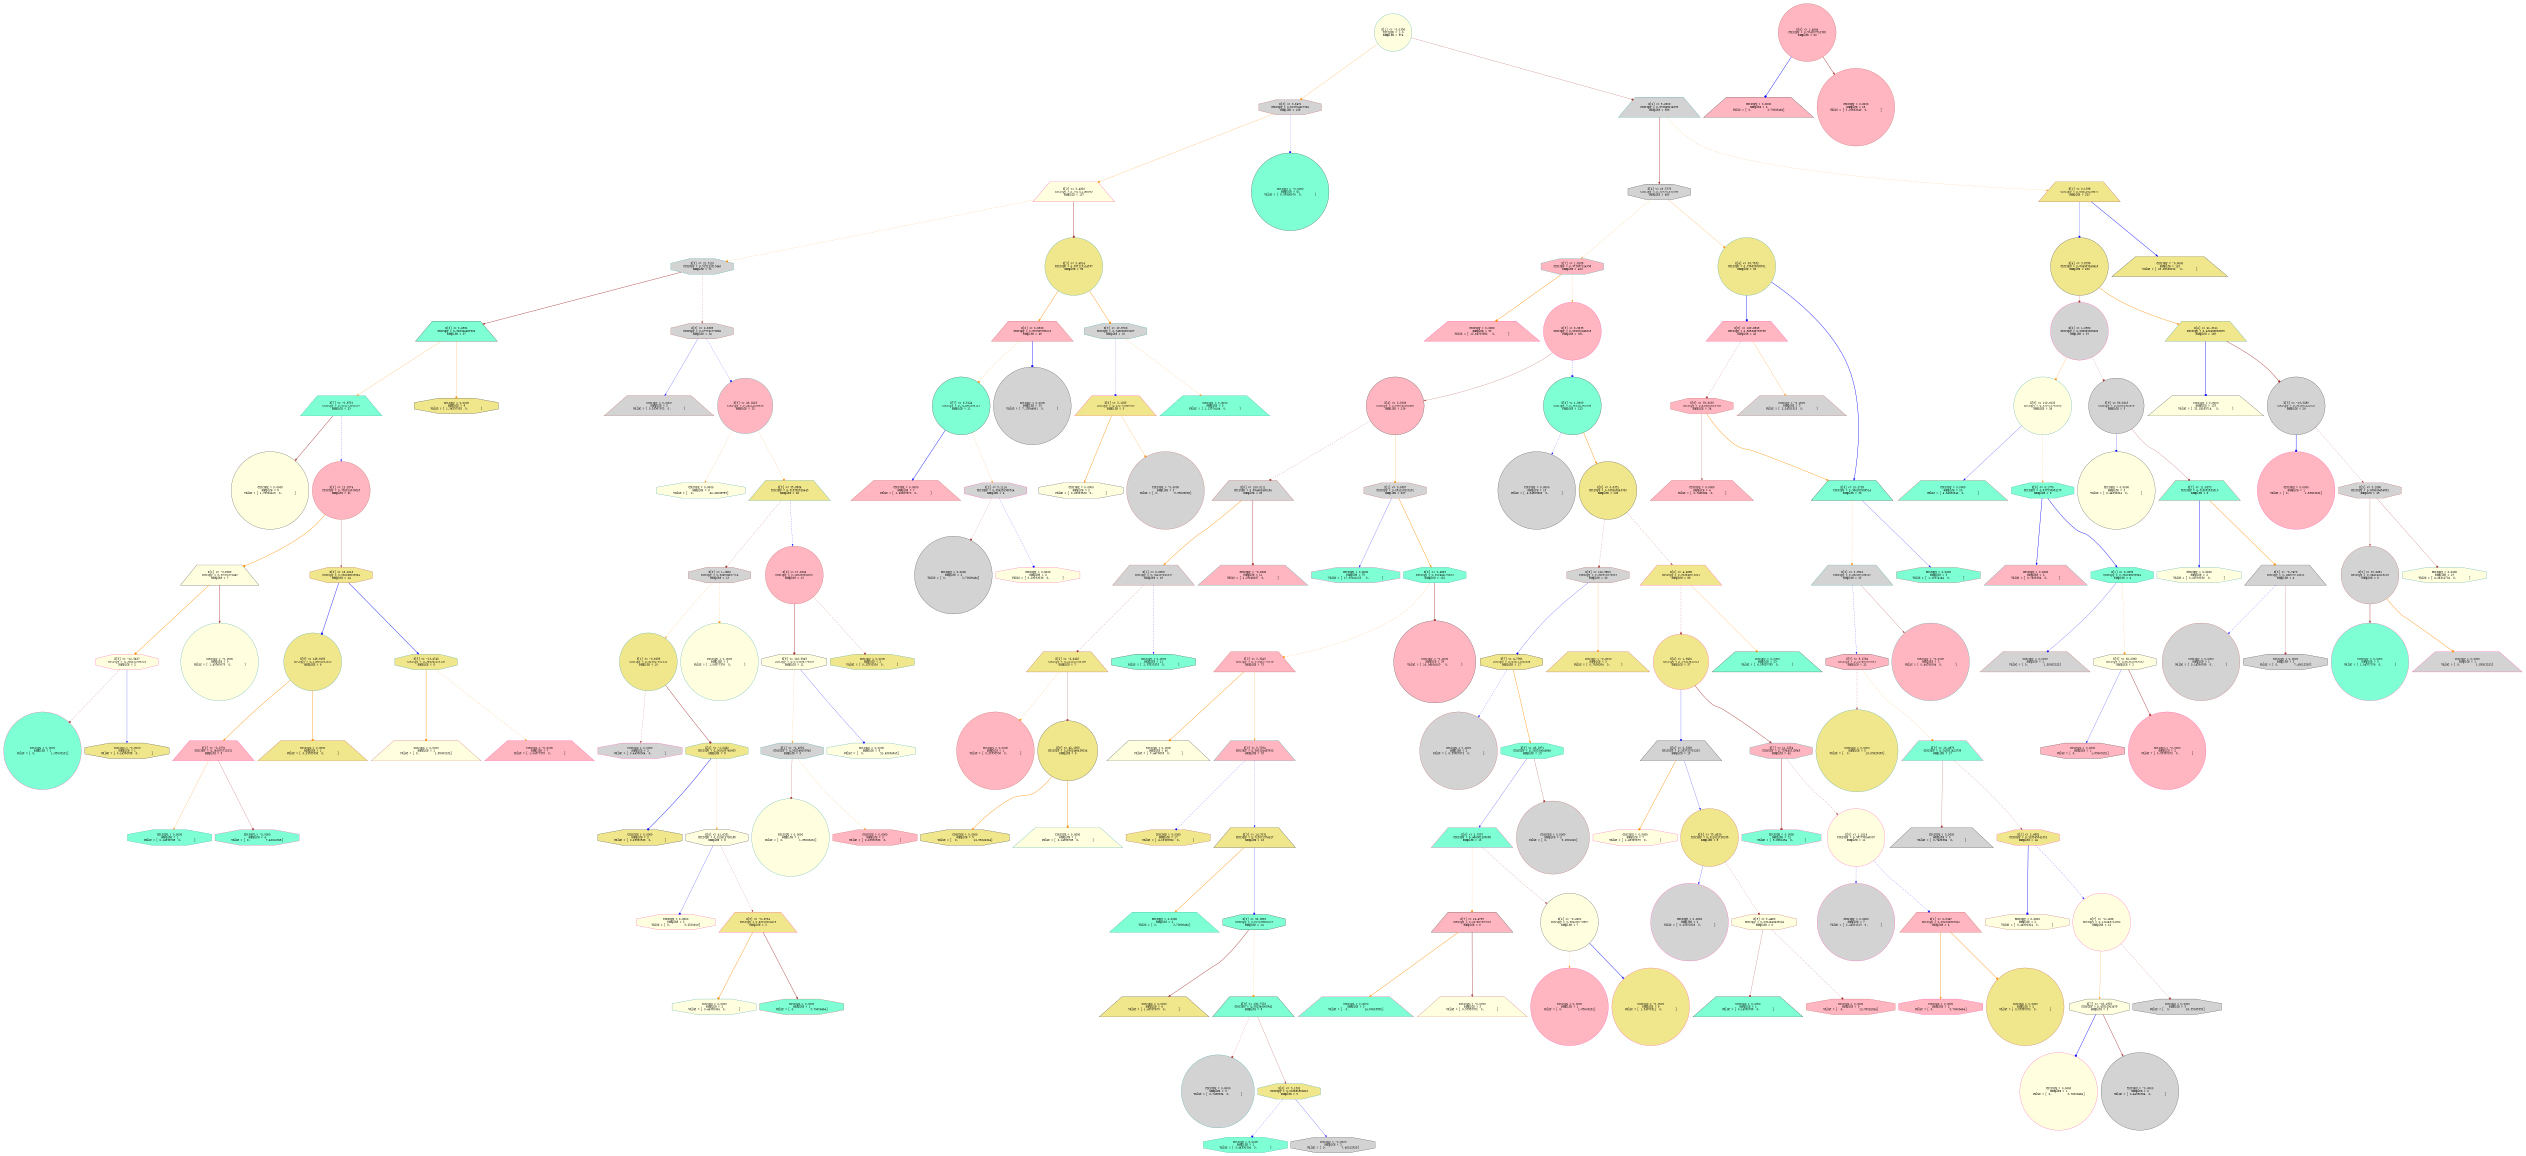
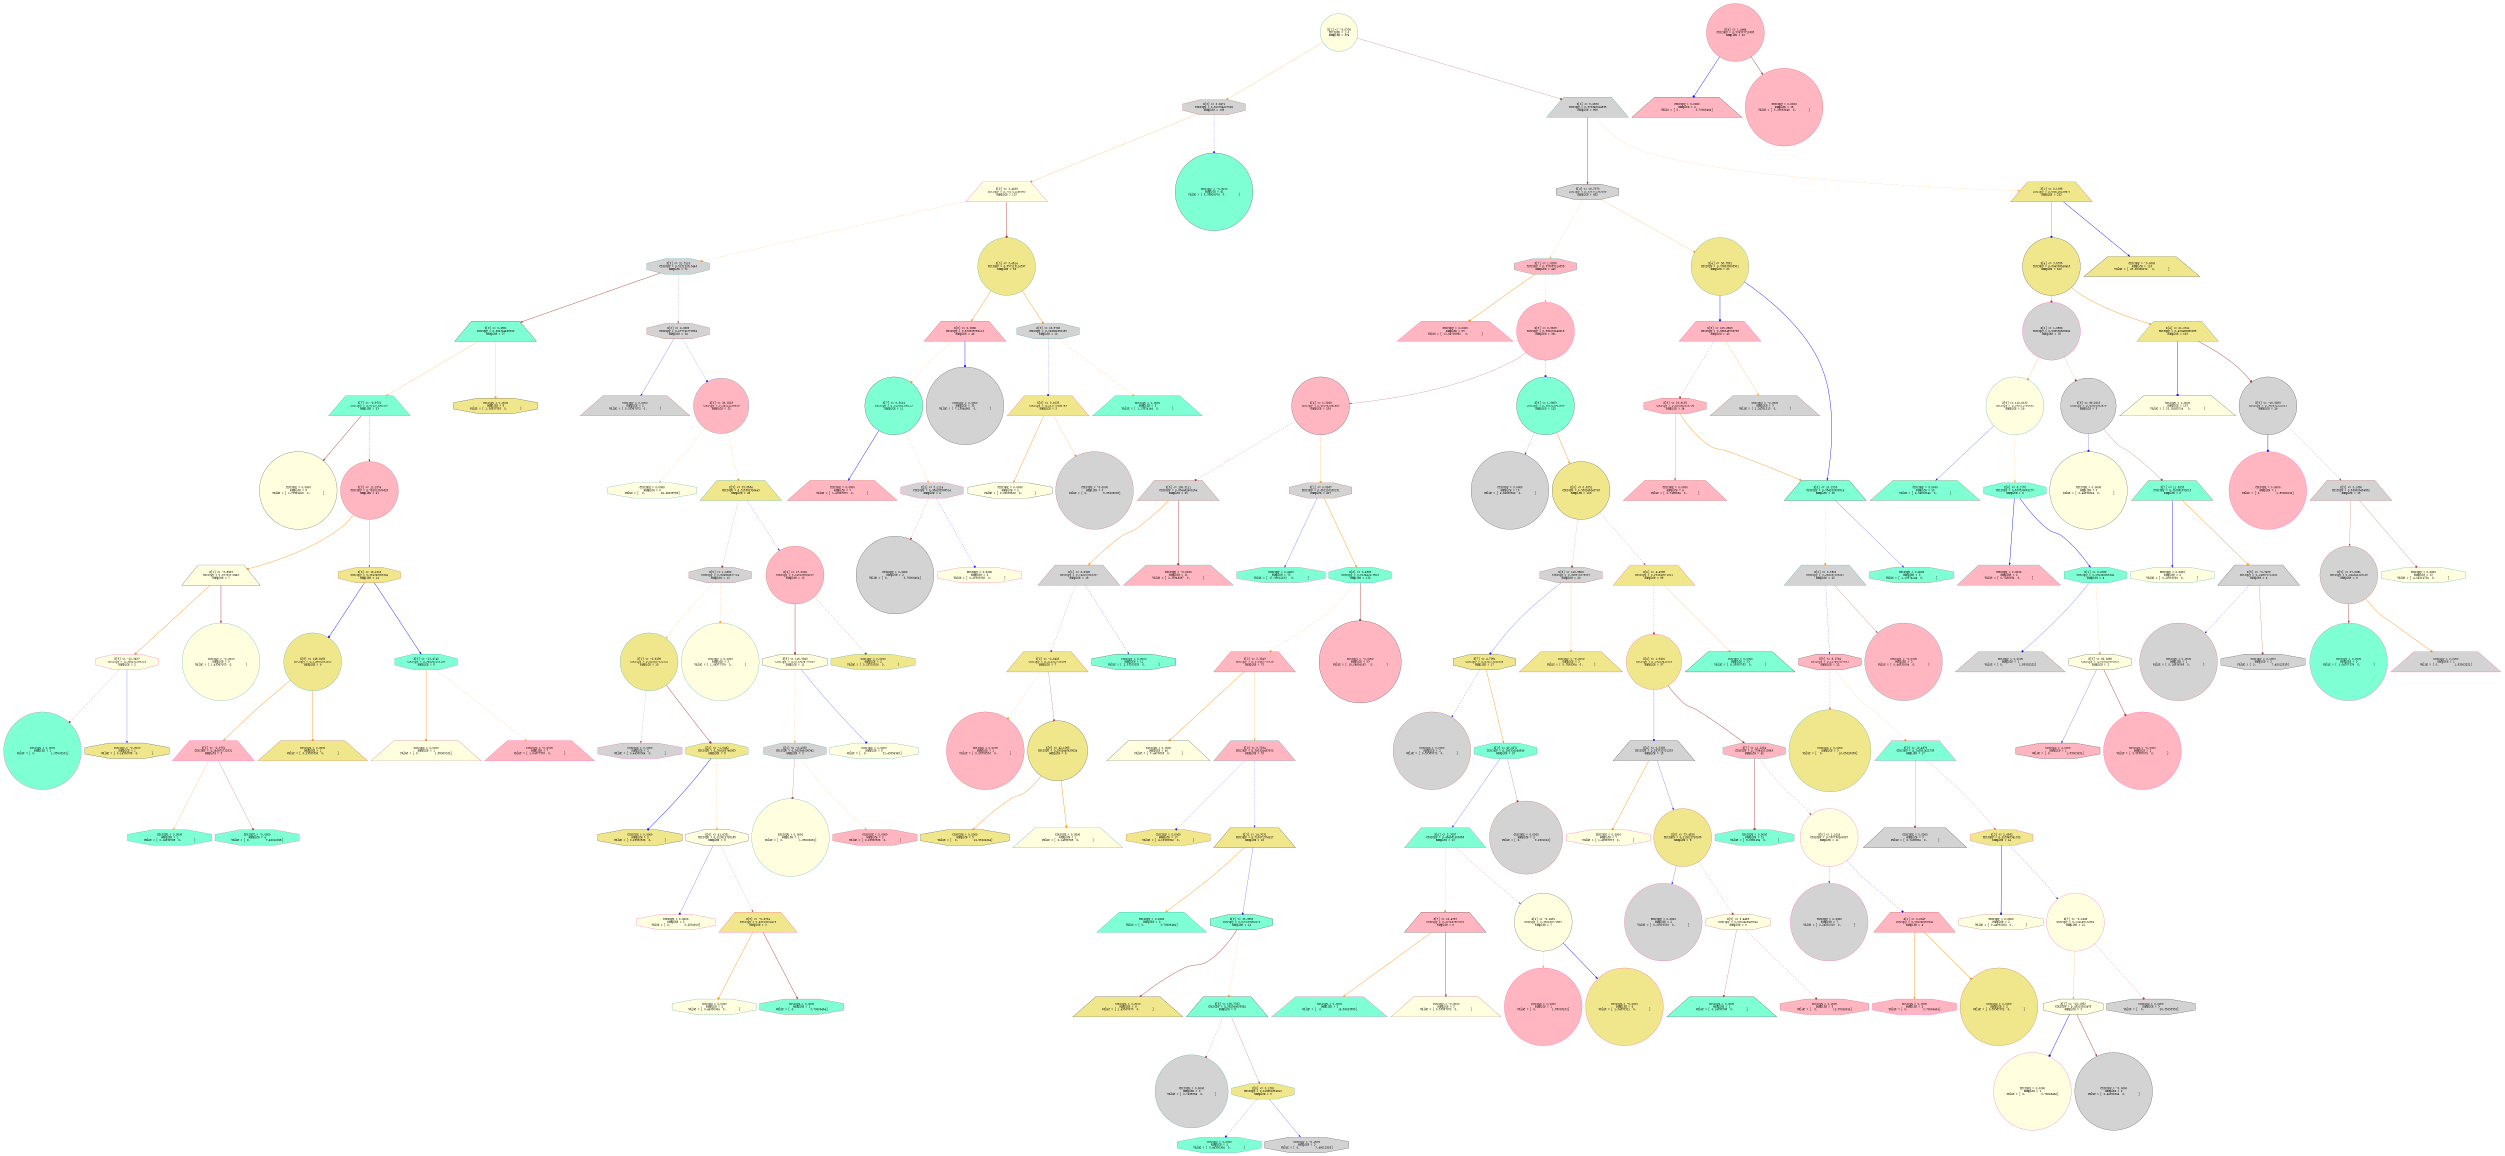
(2370, 490) -> (2351, 490)
(426, 662) -> (426, 662)
